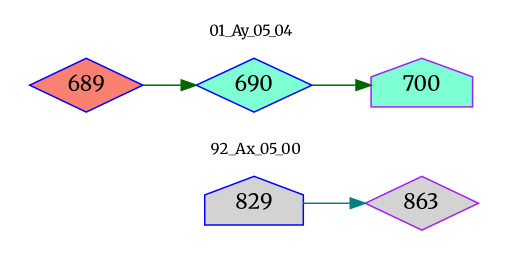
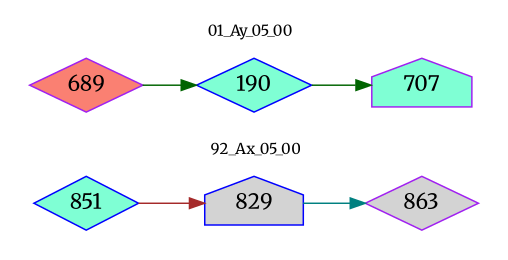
(251, 32) -> (251, 32)
(86, 85) -> (86, 85)
(254, 85) -> (254, 85)
(422, 85) -> (422, 85)
none -> (86, 203)
